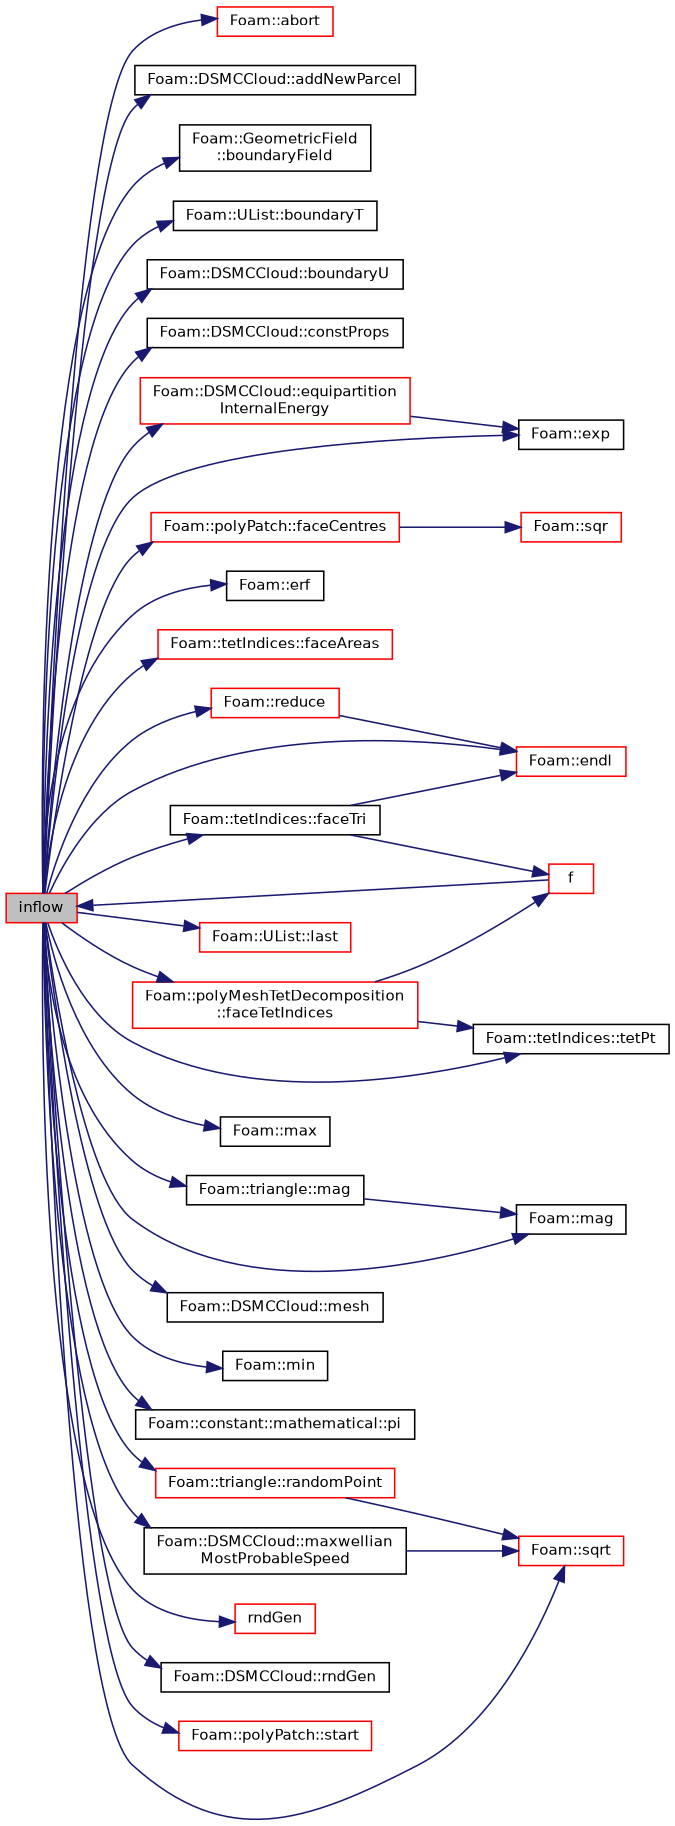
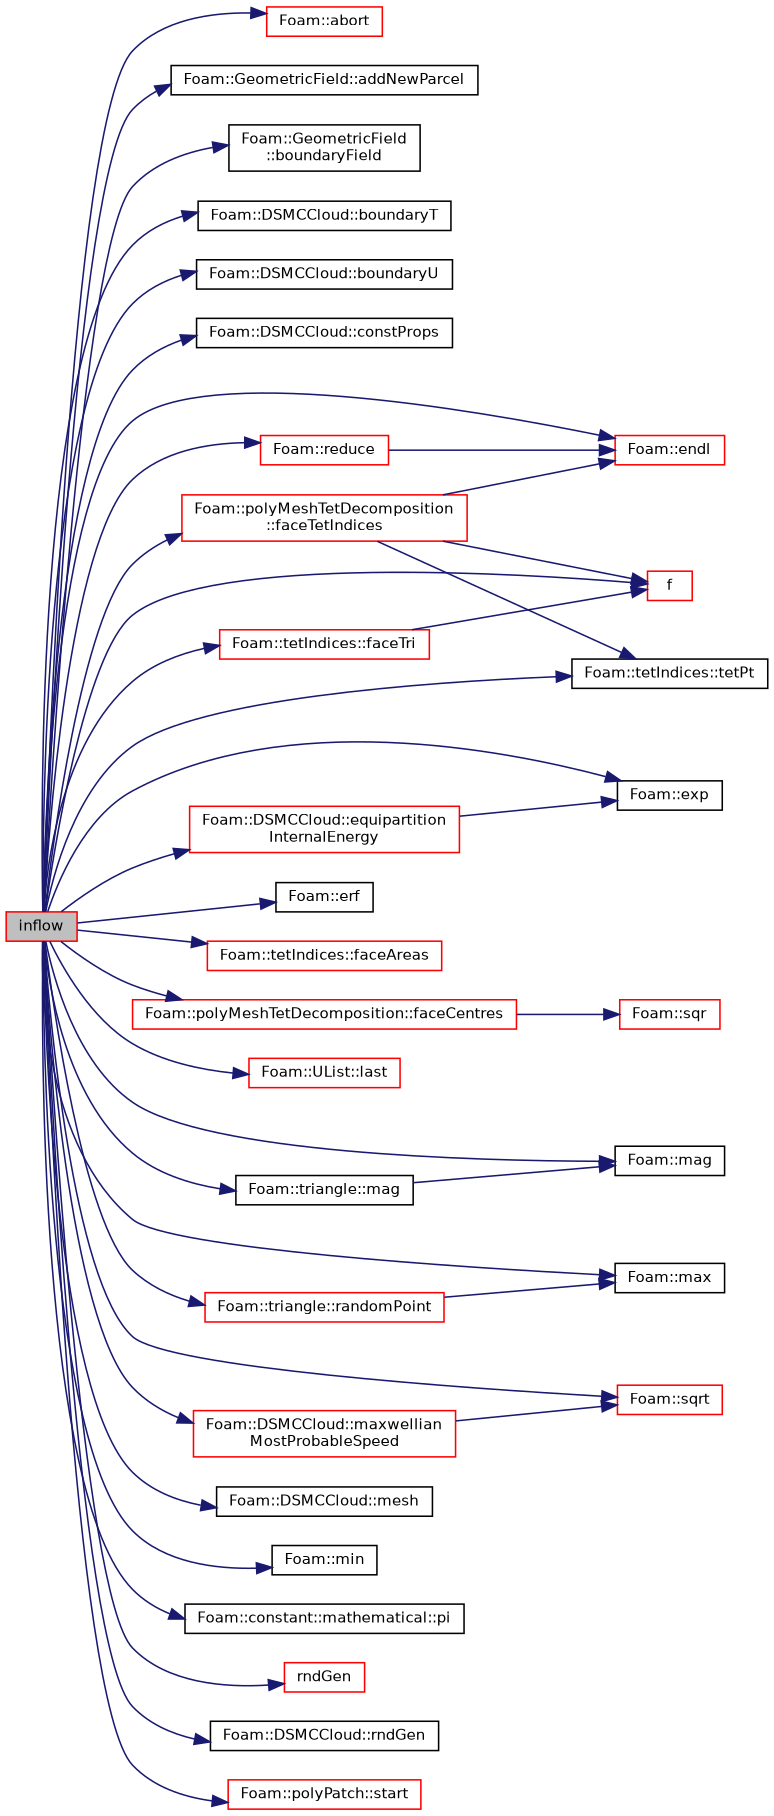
(275, 80) -> (325, 80)
(275, 216) -> (325, 216)
(275, 527) -> (325, 1014)
(426, 790) -> (521, 479)
(275, 820) -> (325, 644)
(321, 893) -> (223, 584)
(425, 1515) -> (522, 1291)
(275, 1551) -> (325, 1434)
